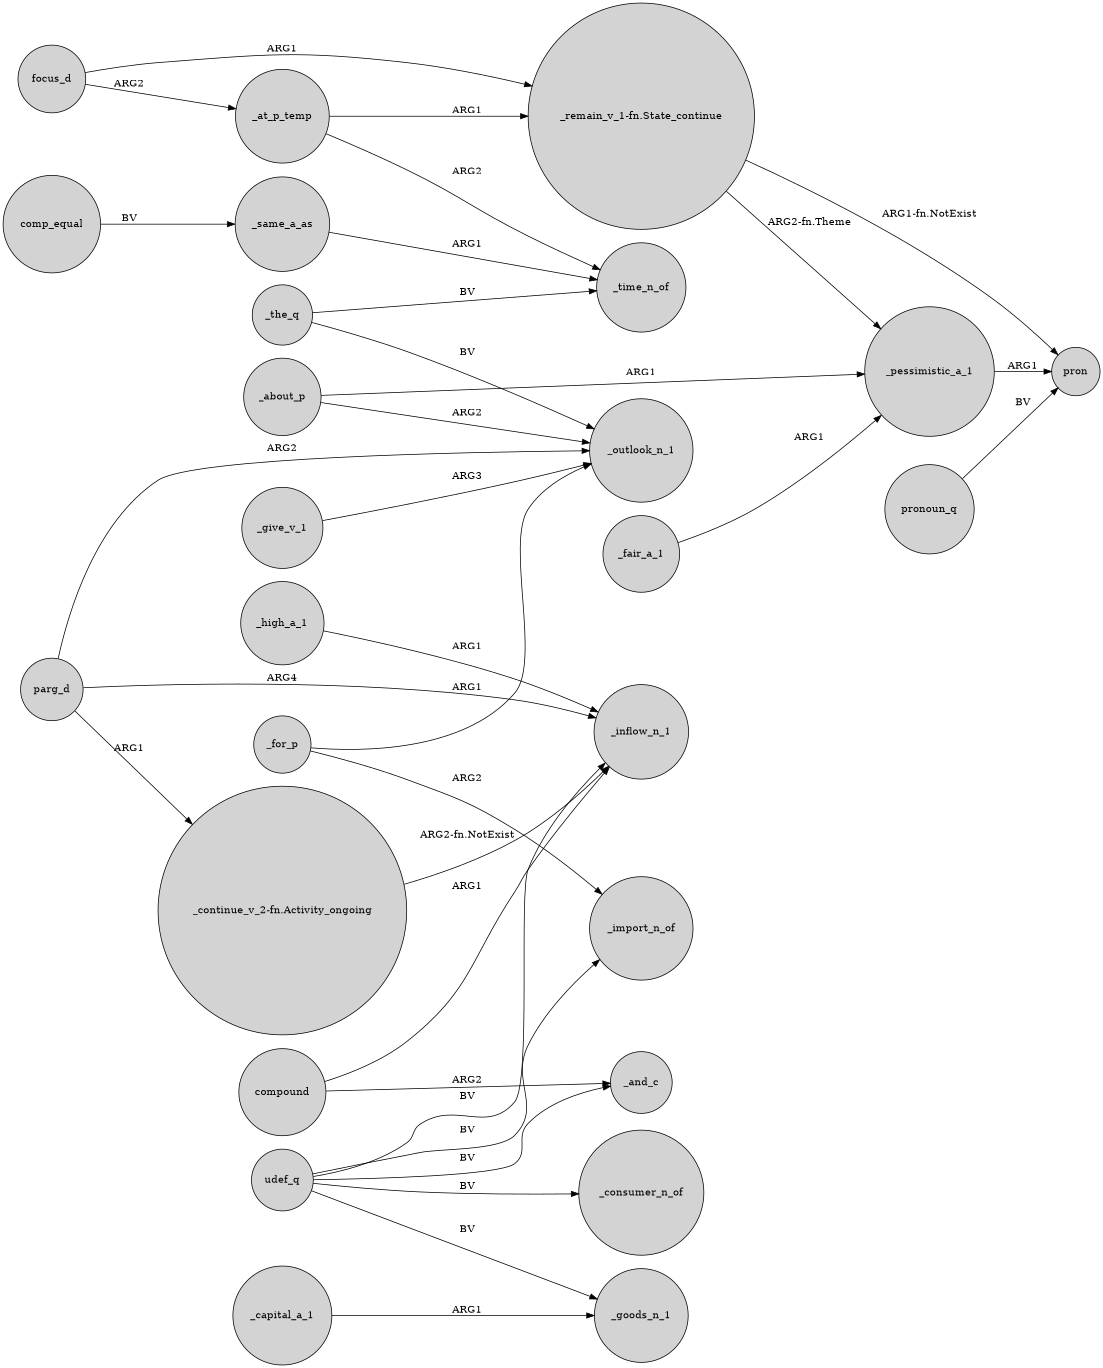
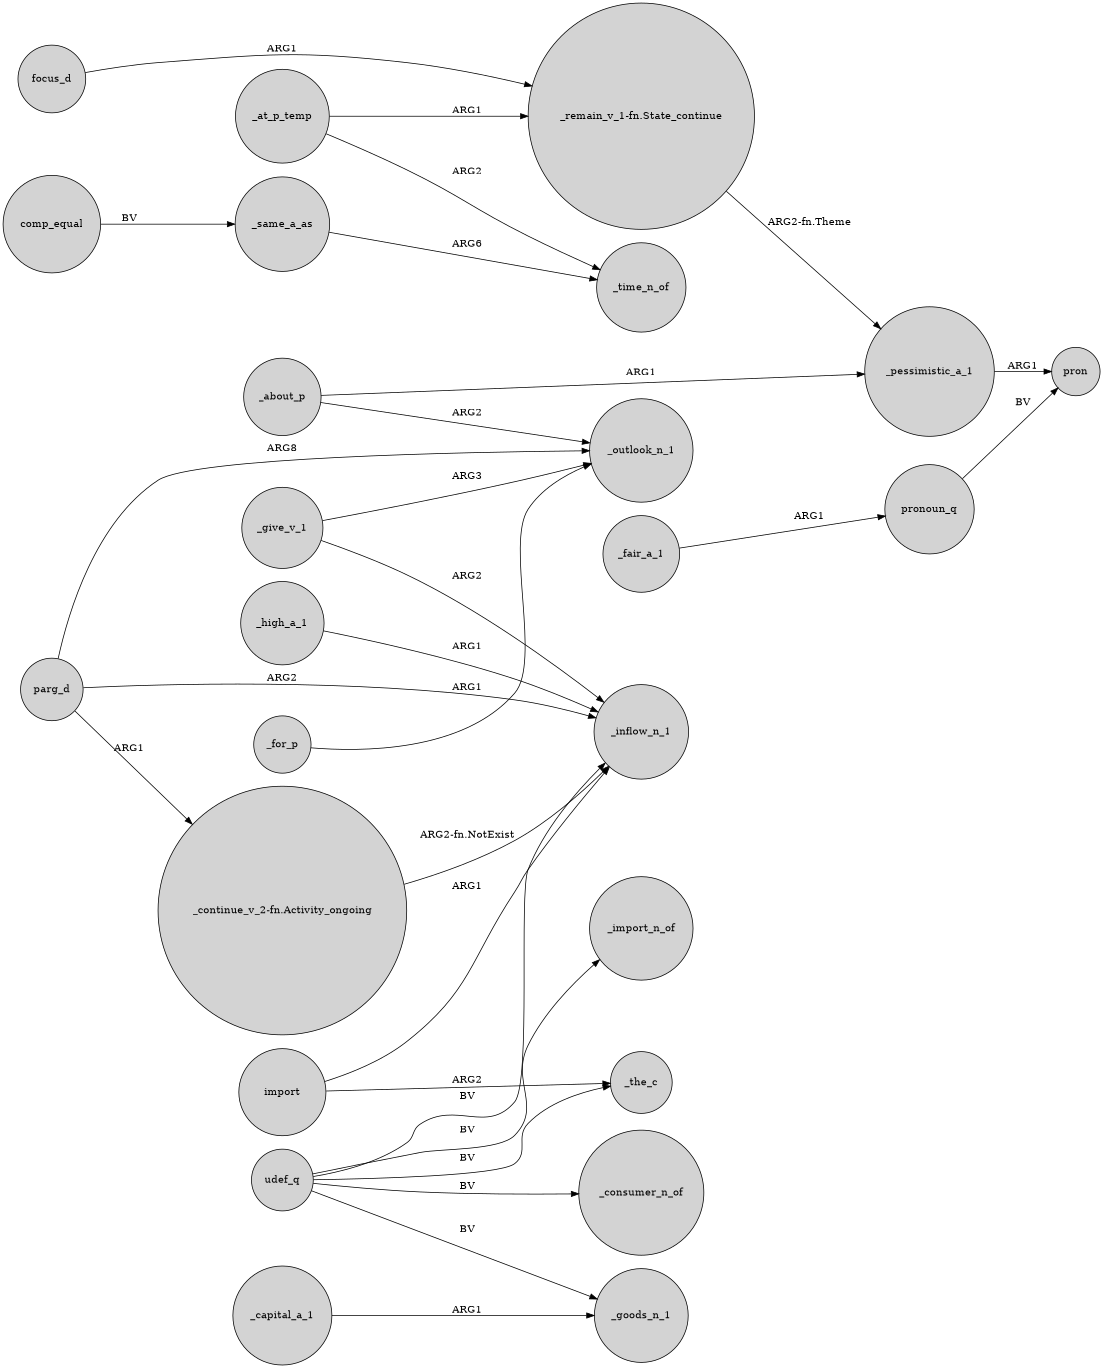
(157, 96) -> none
(907, 243) -> none
(467, 244) -> (467, 244)
(282, 315) -> none
(282, 449) -> (282, 449)
(783, 492) -> (779, 533)
none -> (466, 607)
(282, 678) -> (282, 678)
(463, 801) -> none
(641, 1082) -> (641, 1082)
(282, 1092) -> (282, 1092)
